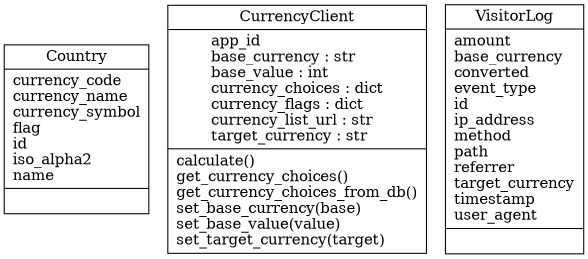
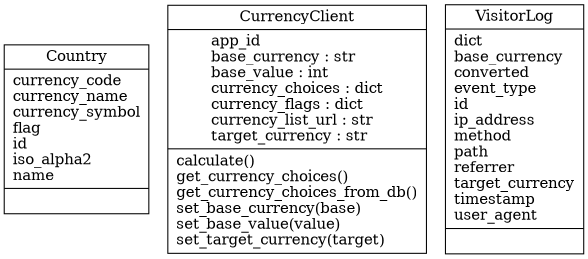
(483, 41) -> (469, 41)
